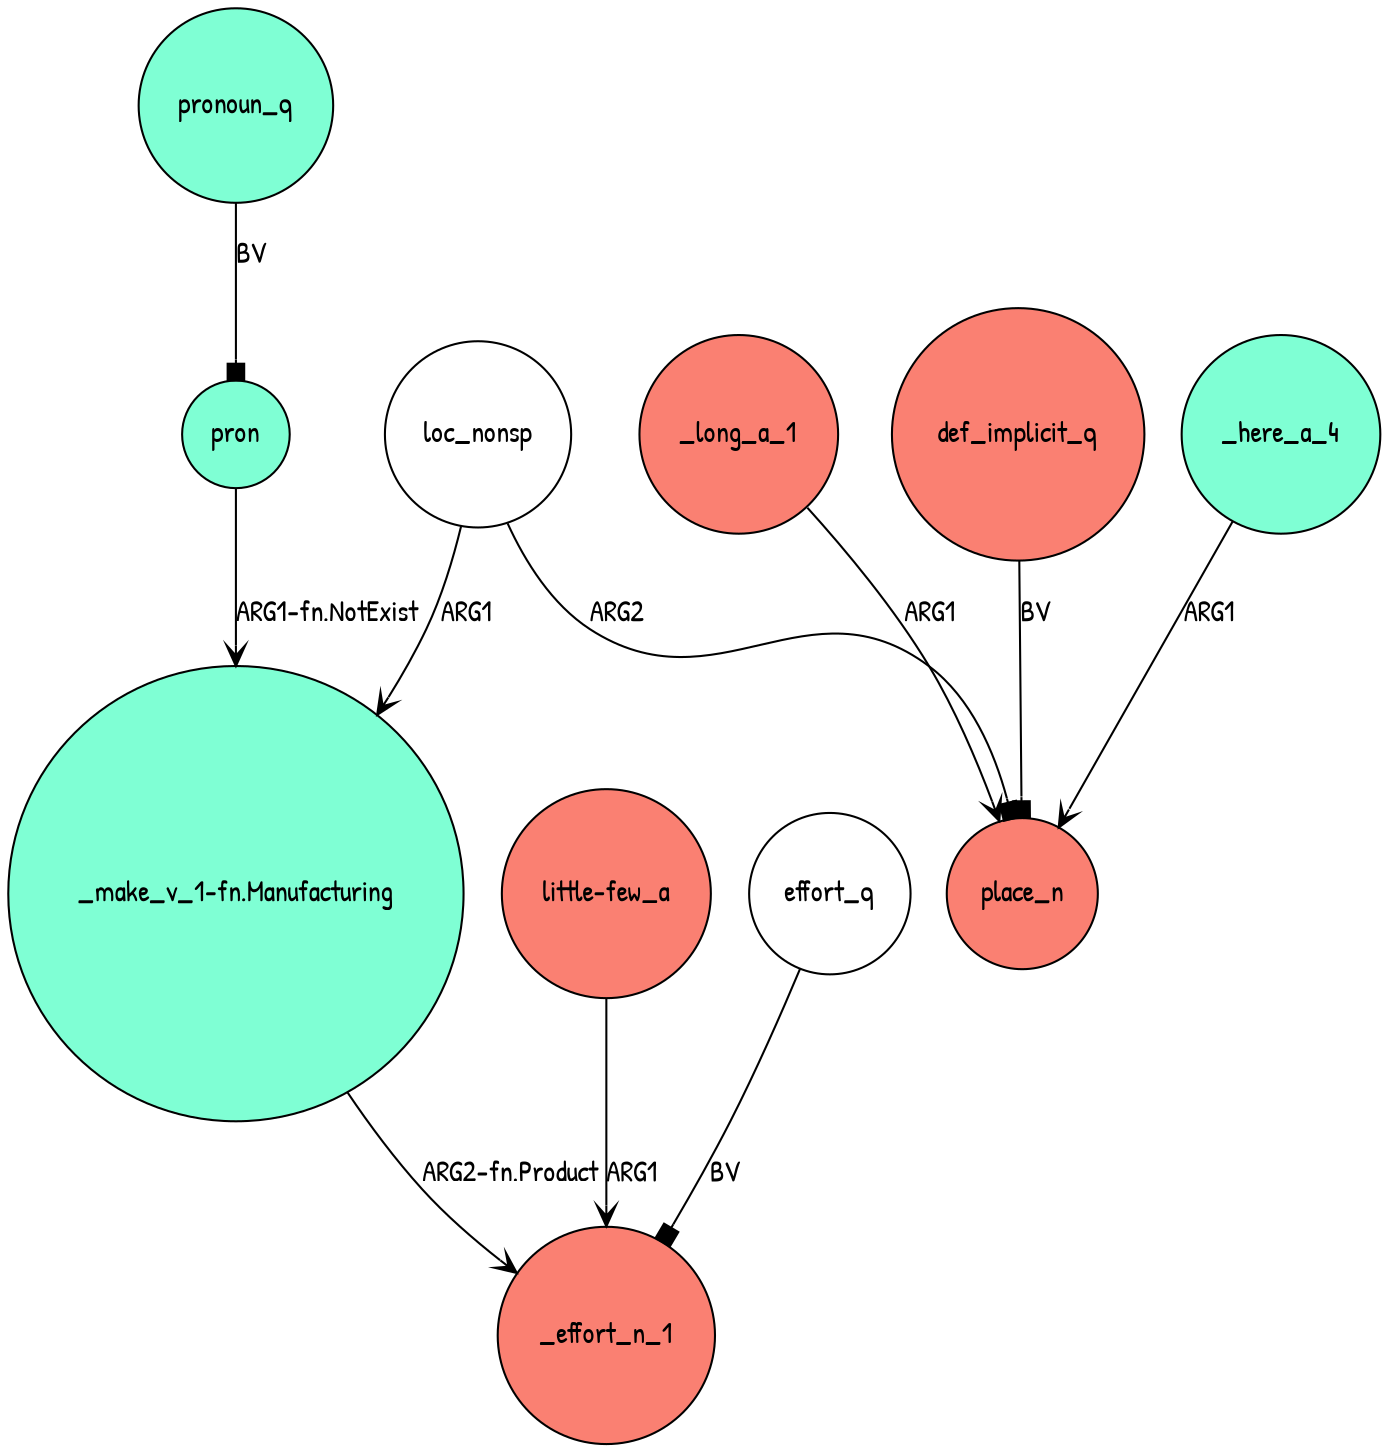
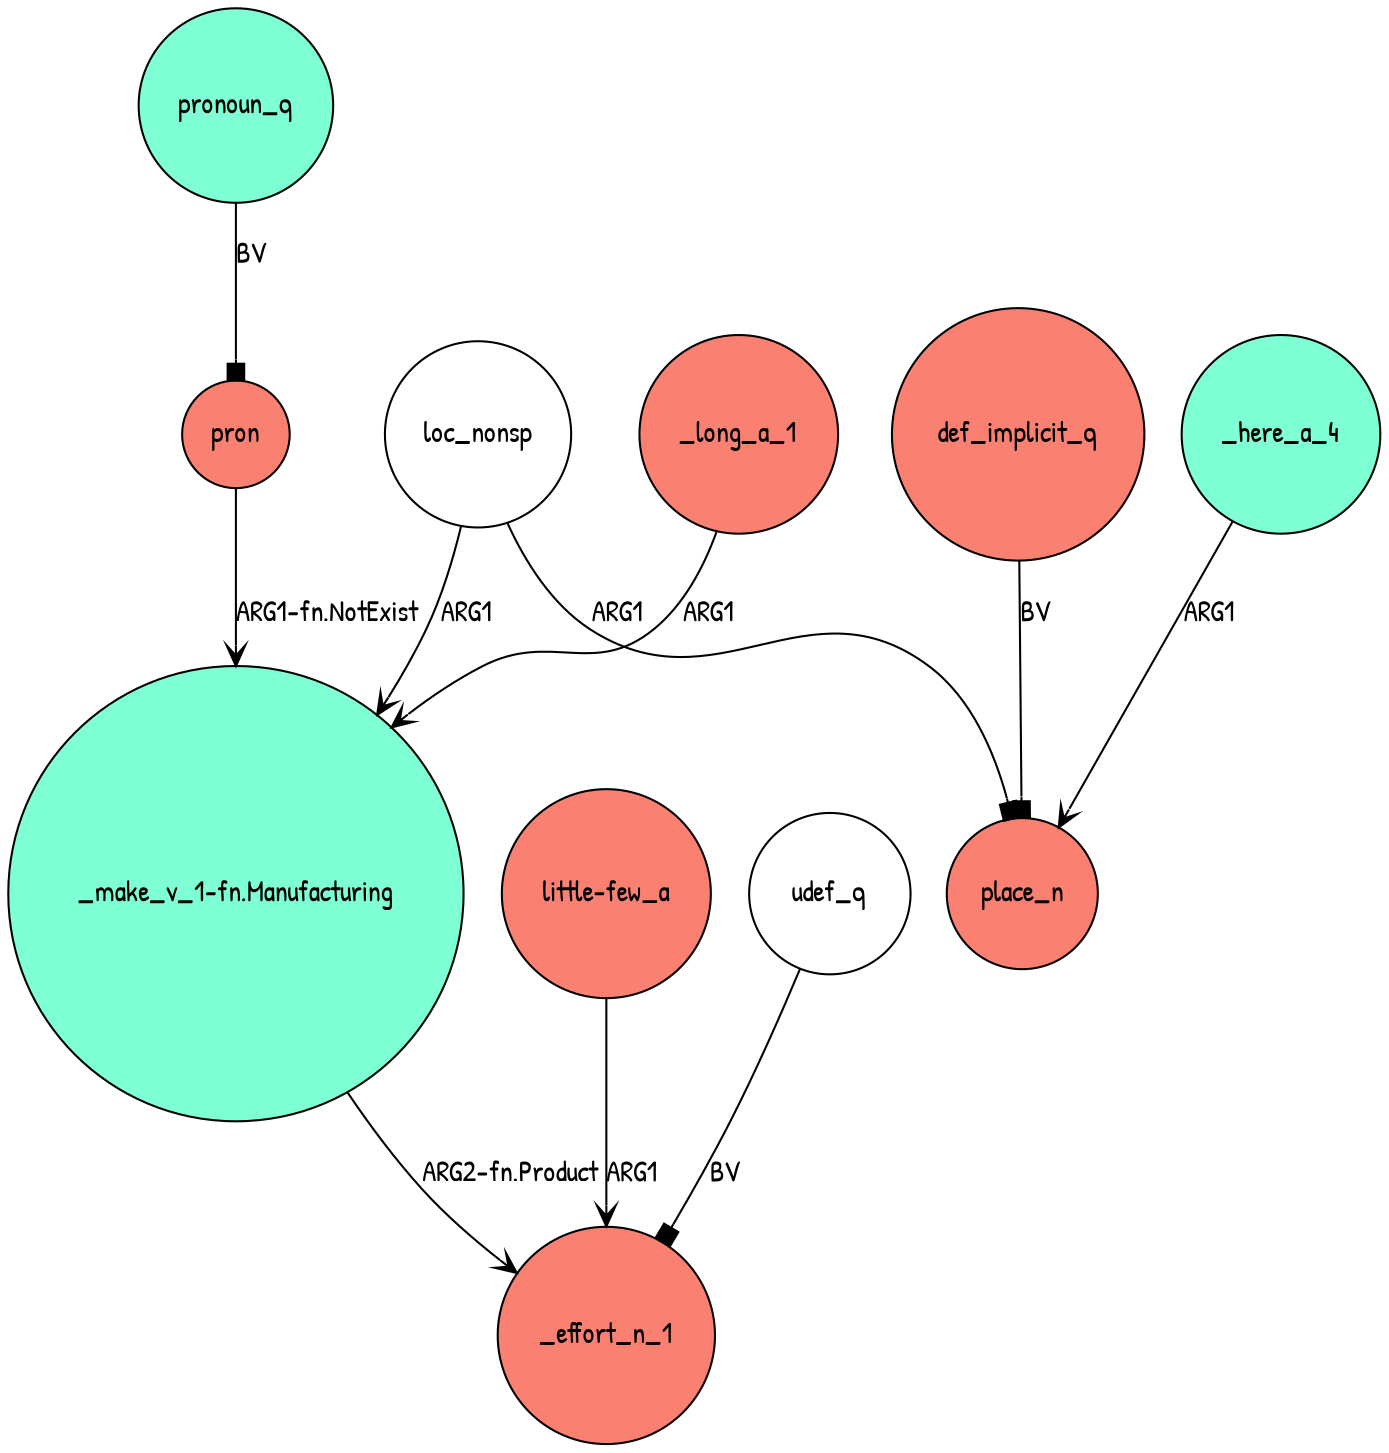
(236, 434) -> (236, 434)
(618, 614) -> (618, 614)
(911, 638) -> (584, 653)
(830, 894) -> (830, 894)
